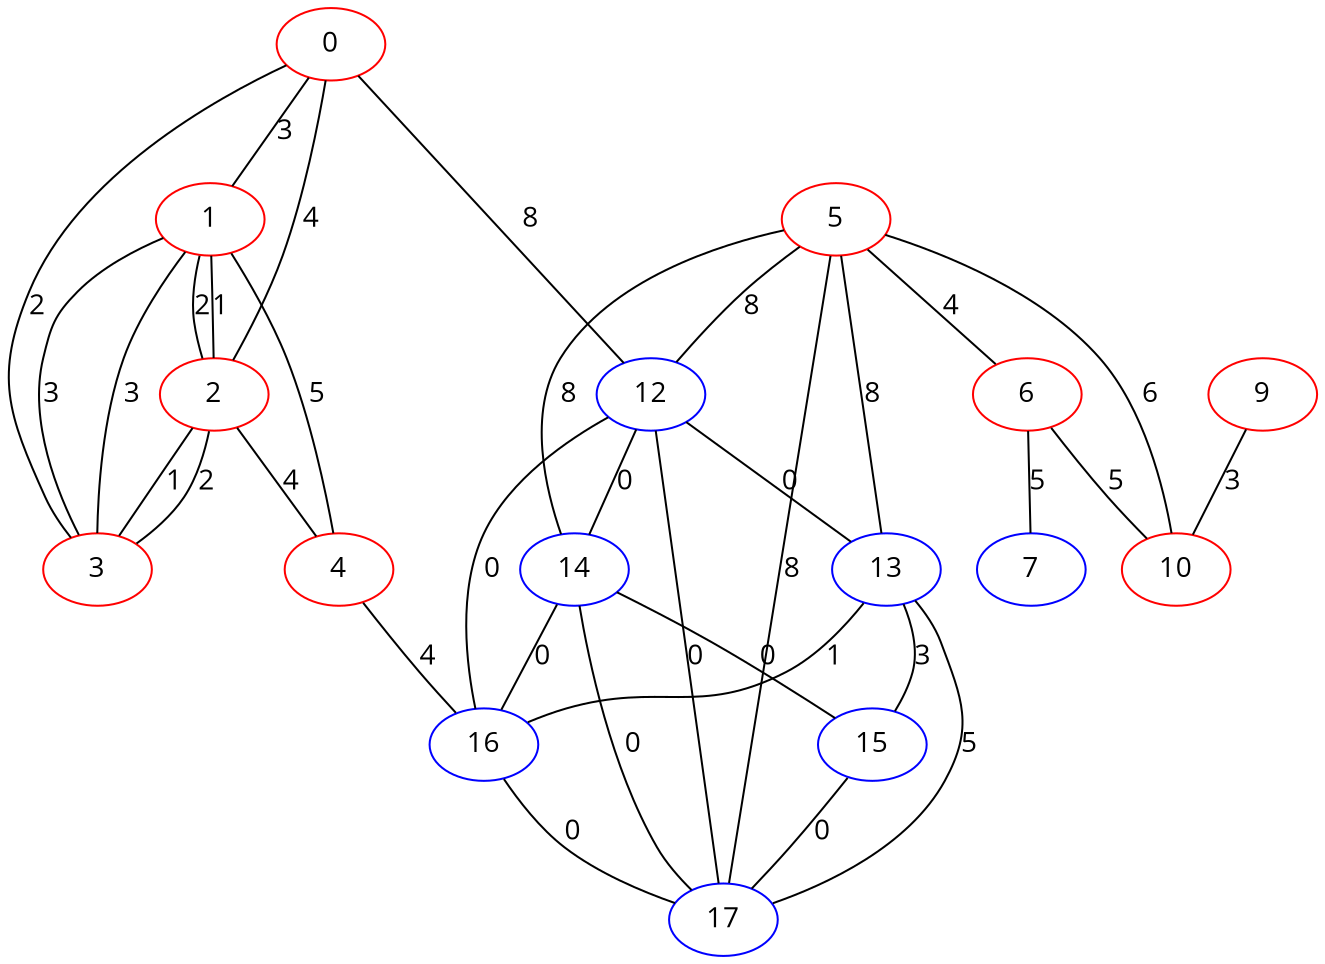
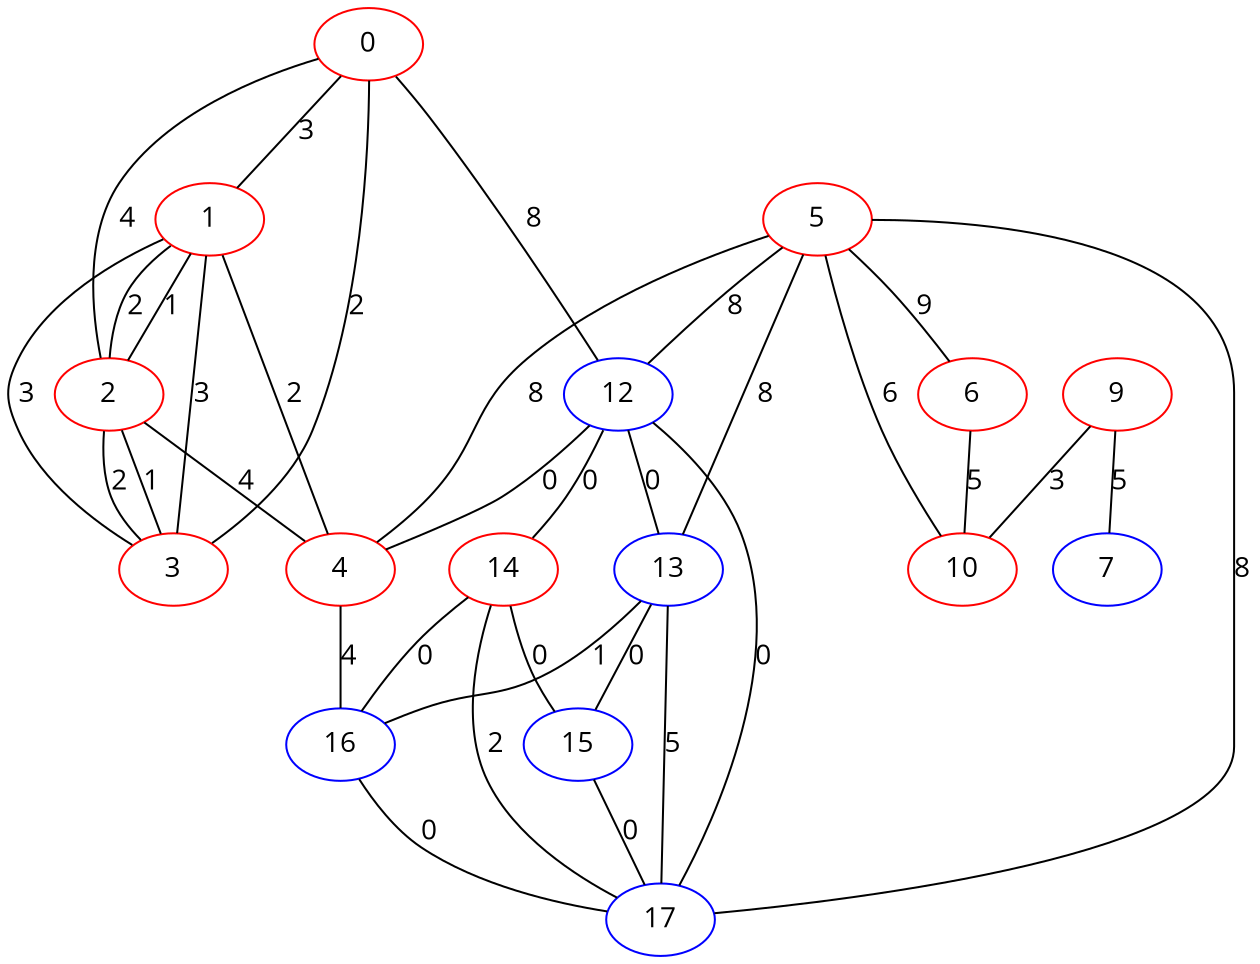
(952, 307) -> (925, 307)
(579, 334) -> (540, 349)
(318, 394) -> (295, 394)
(1029, 482) -> (1112, 482)
(483, 536) -> (496, 500)
(574, 570) -> (504, 570)
(924, 657) -> (637, 657)
(634, 745) -> (497, 745)
